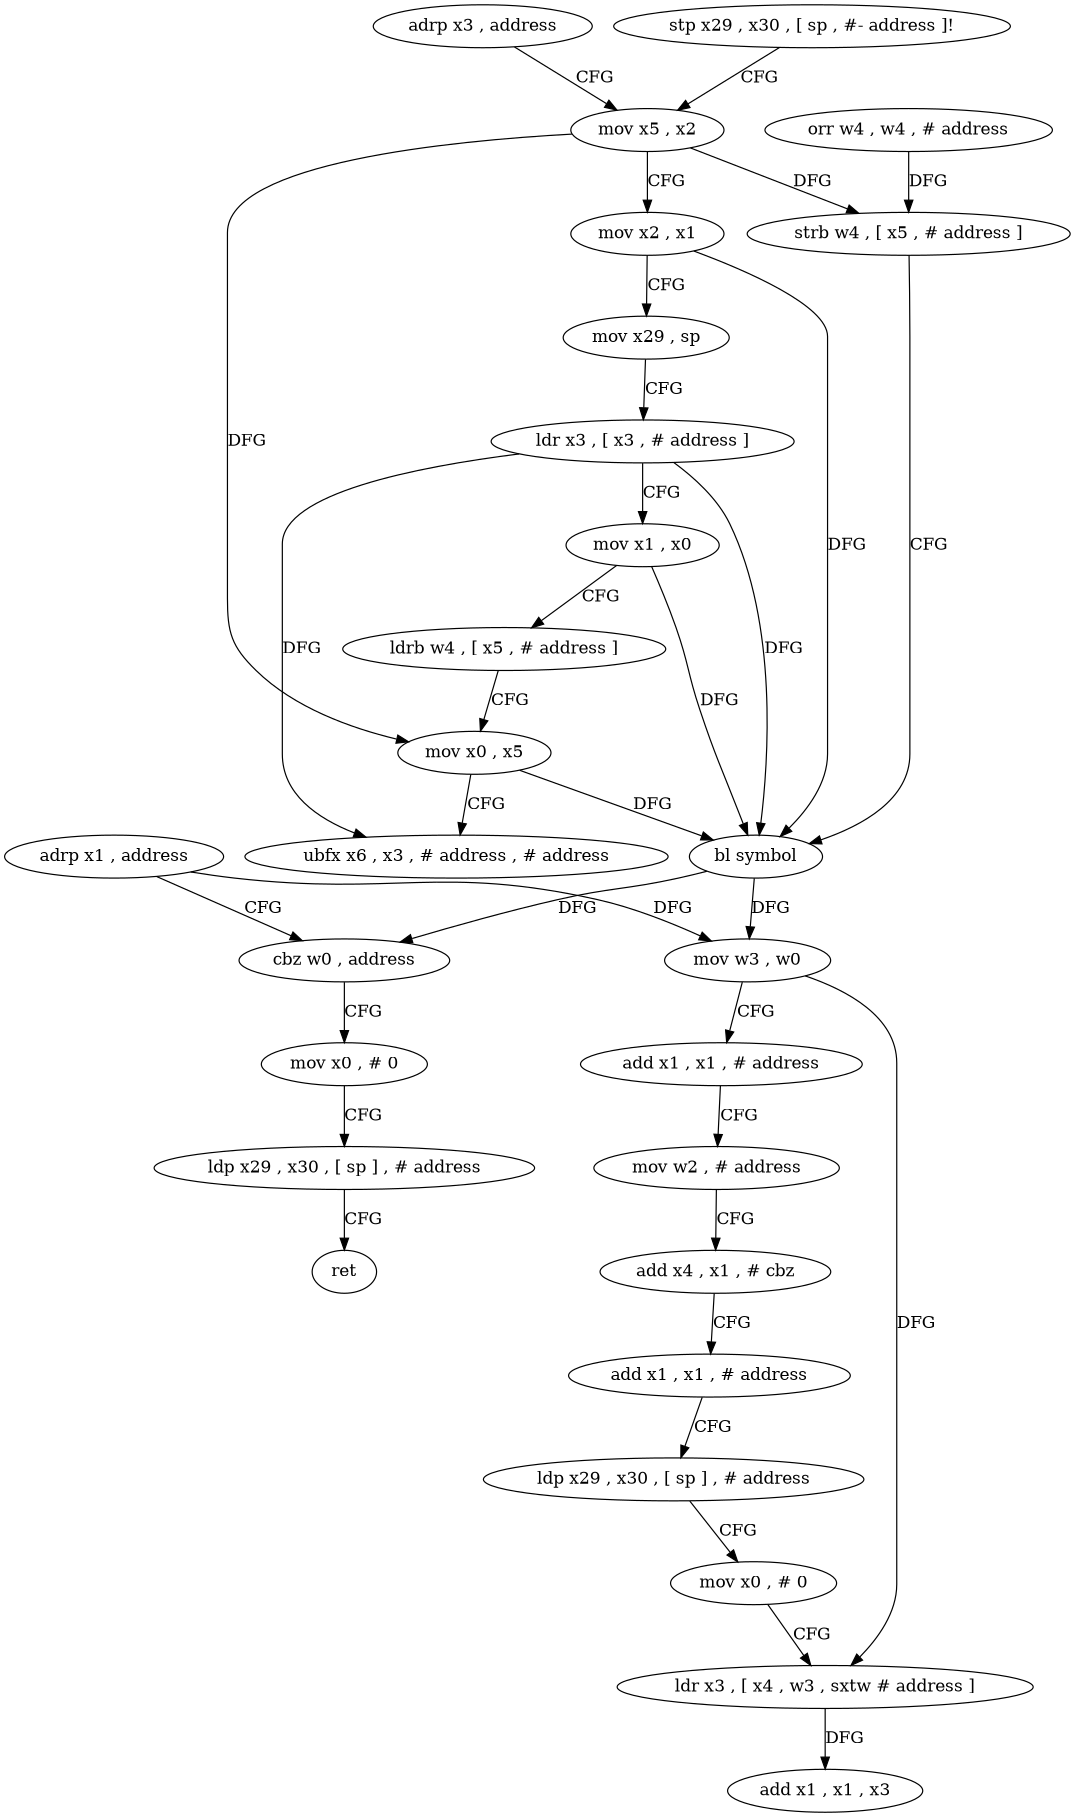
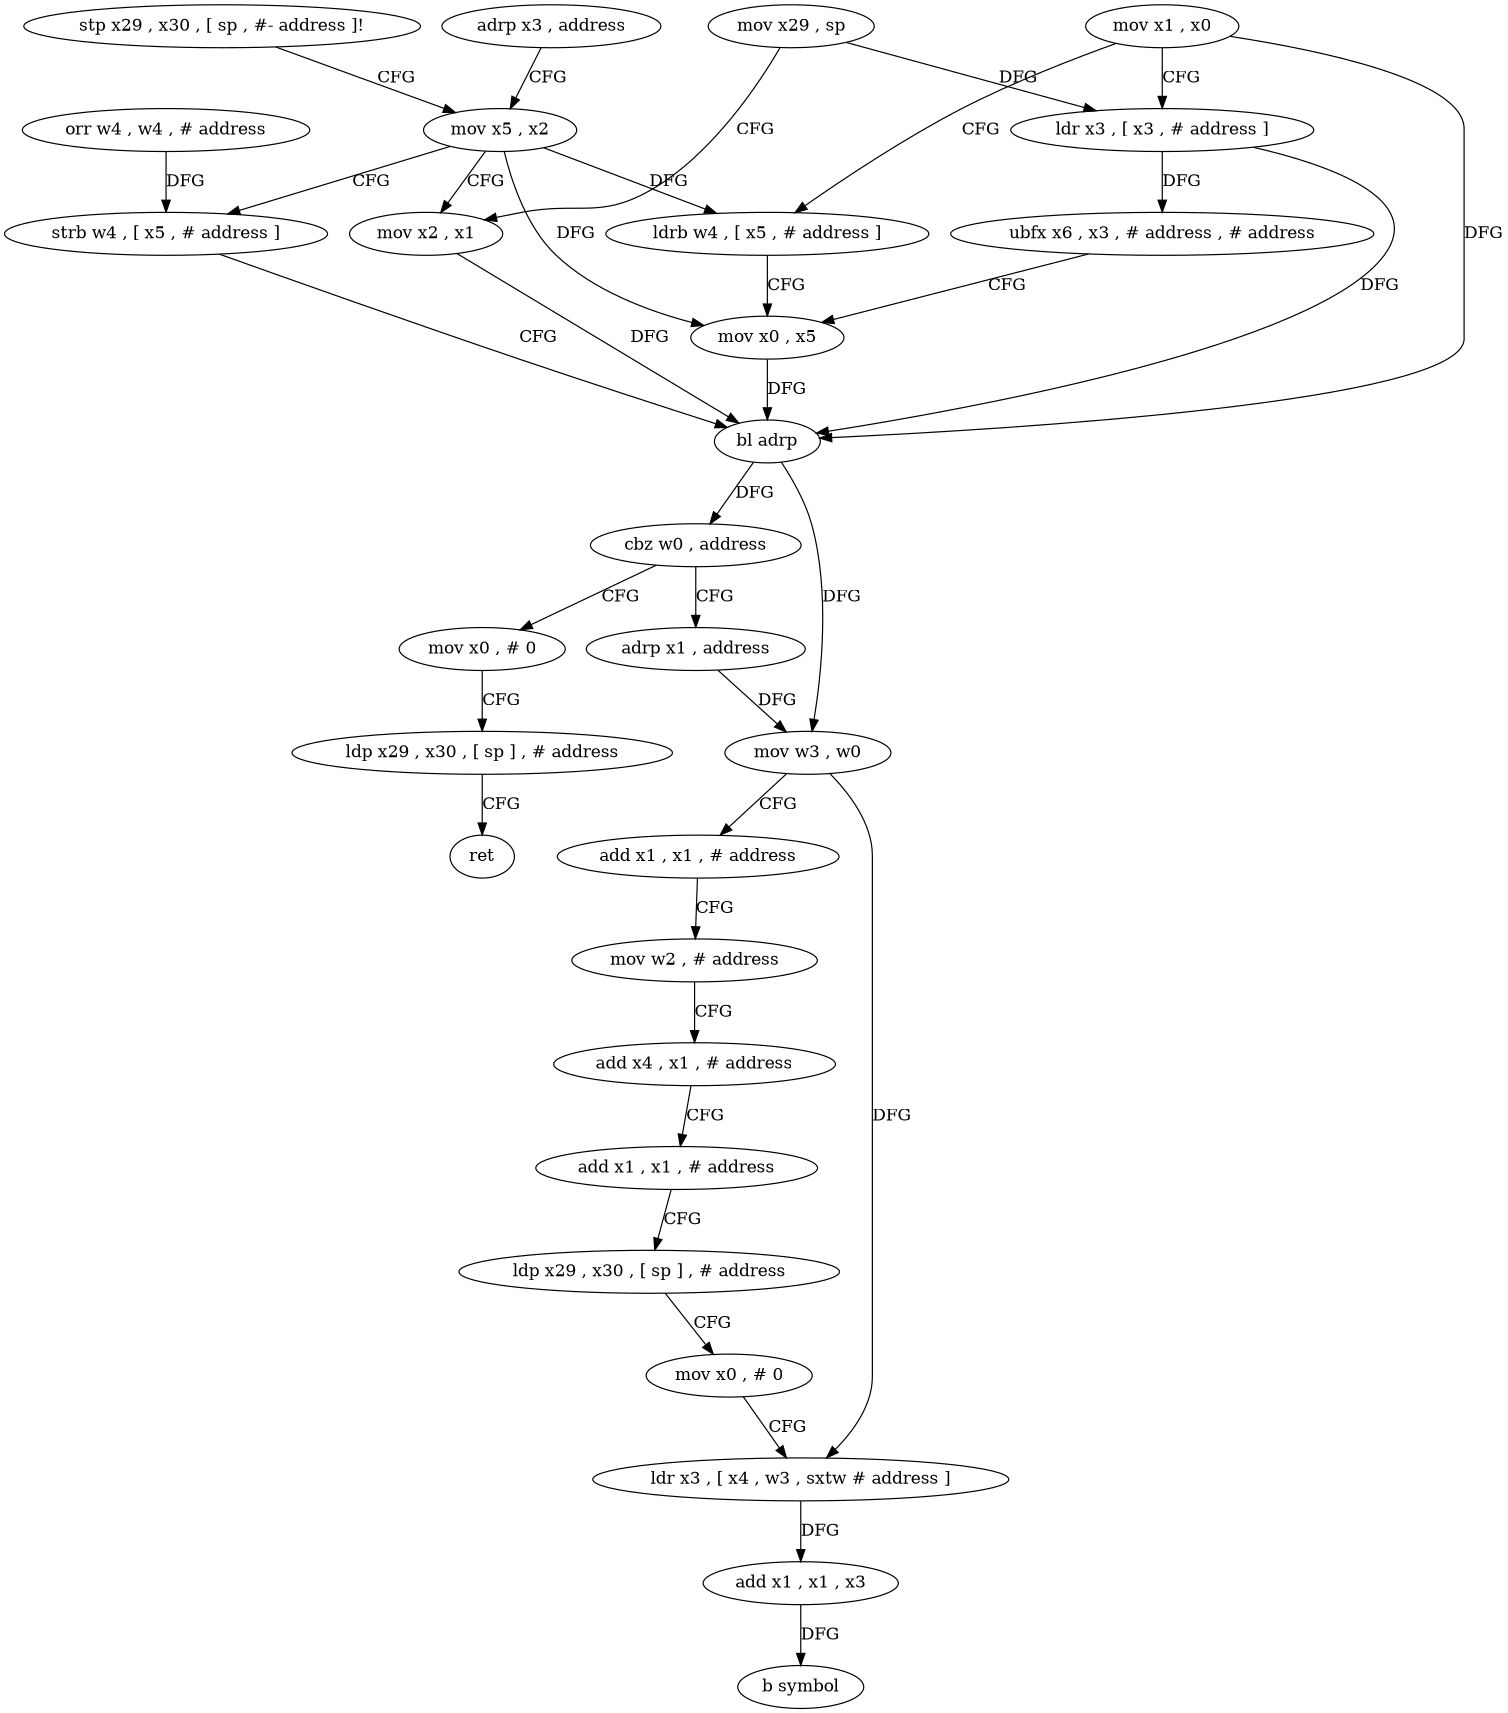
none -> (624, 178)
(813, 182) -> (371, 182)
(647, 280) -> (666, 180)
(664, 390) -> (1018, 78)
(643, 487) -> (1162, 72)
(467, 799) -> (961, 287)
(756, 857) -> (767, 441)
(224, 906) -> (696, 591)
(715, 1272) -> (695, 1064)
none -> (801, 1687)
